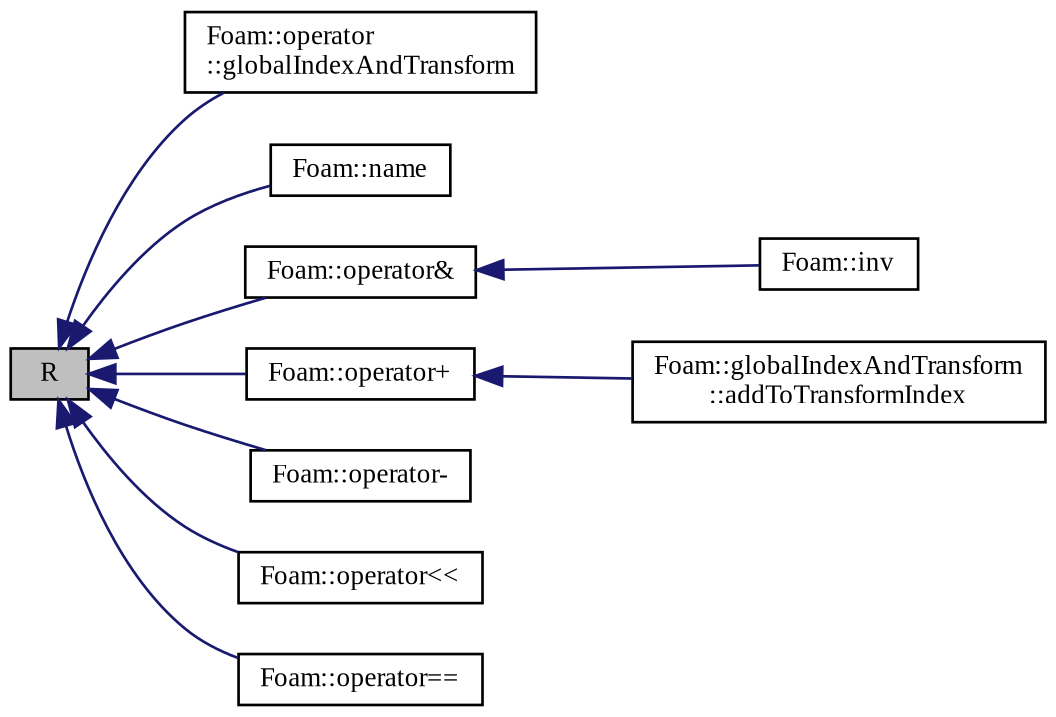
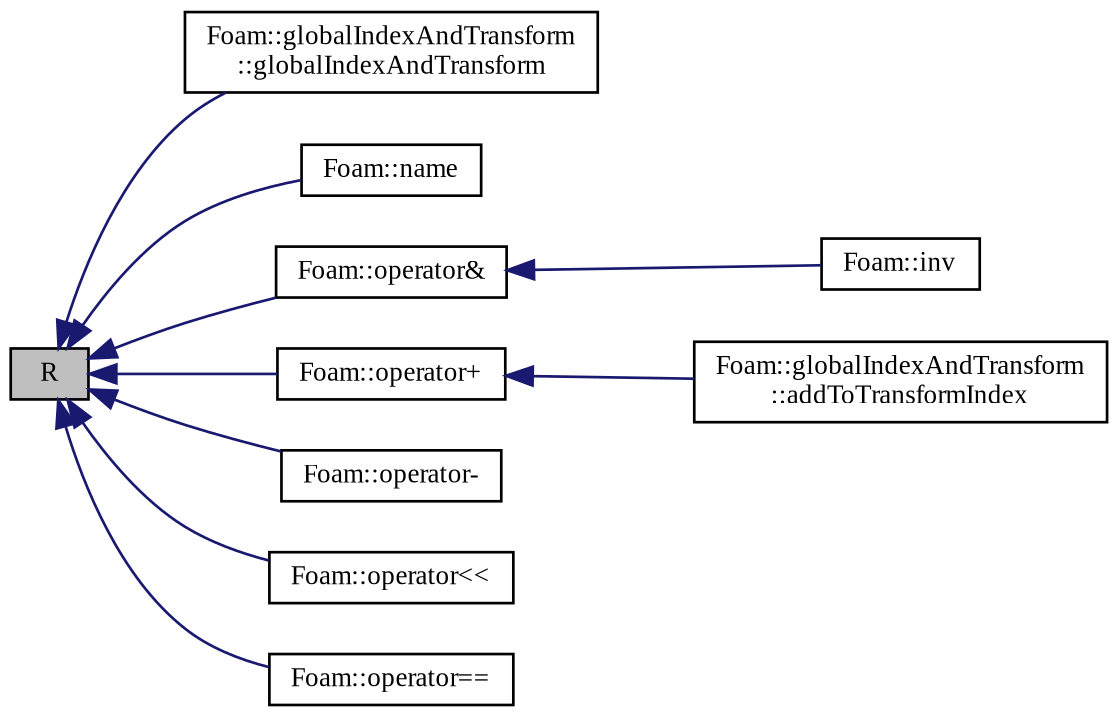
(361, 52) -> (391, 52)
